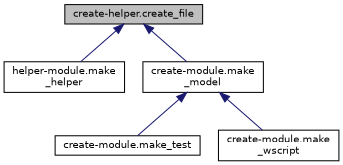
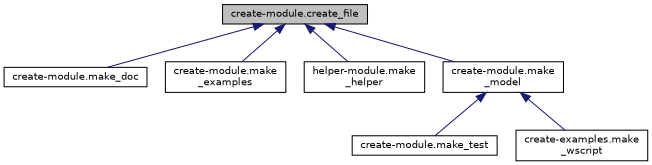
(134, 14) -> (295, 14)
none -> (76, 77)
none -> (226, 77)
(279, 145) -> (582, 145)
